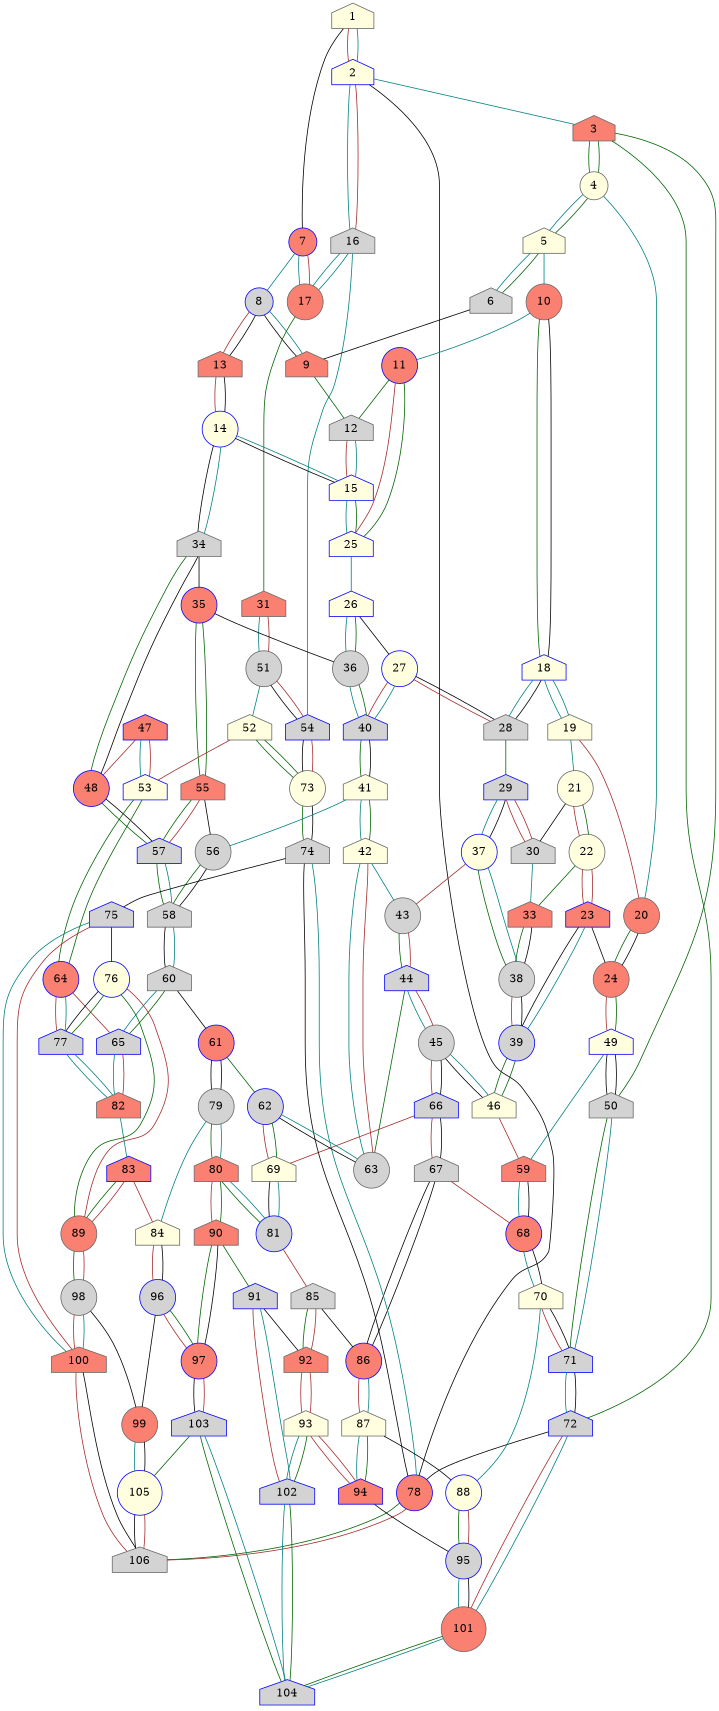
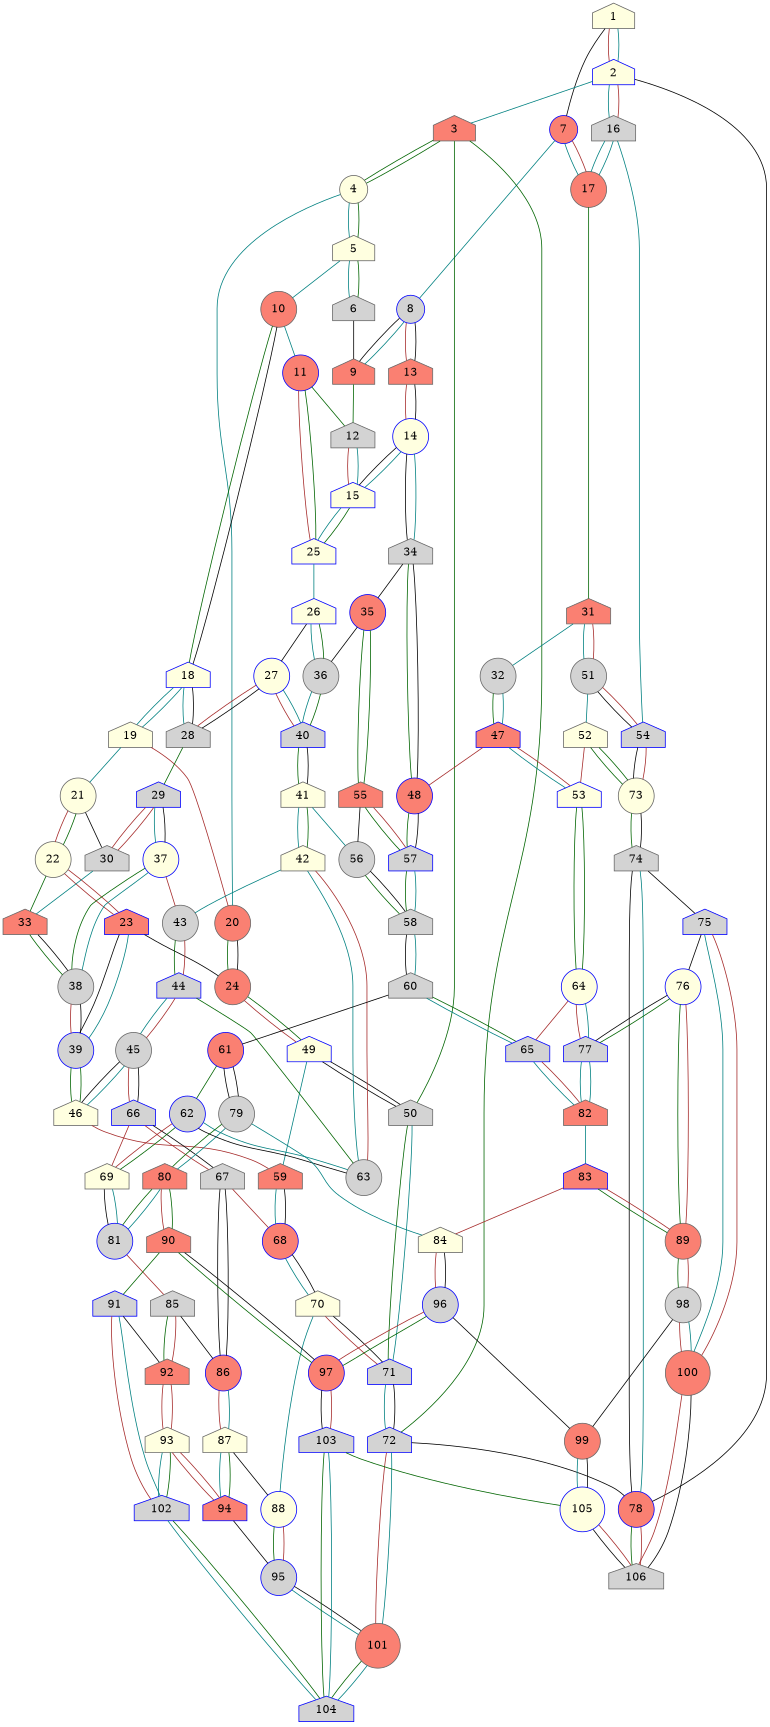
none -> (498, 676)
(61, 979) -> (579, 987)
(79, 1361) -> (688, 1373)
